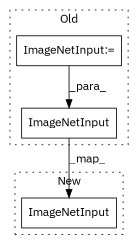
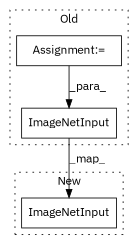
(69, 51) -> (69, 51)
